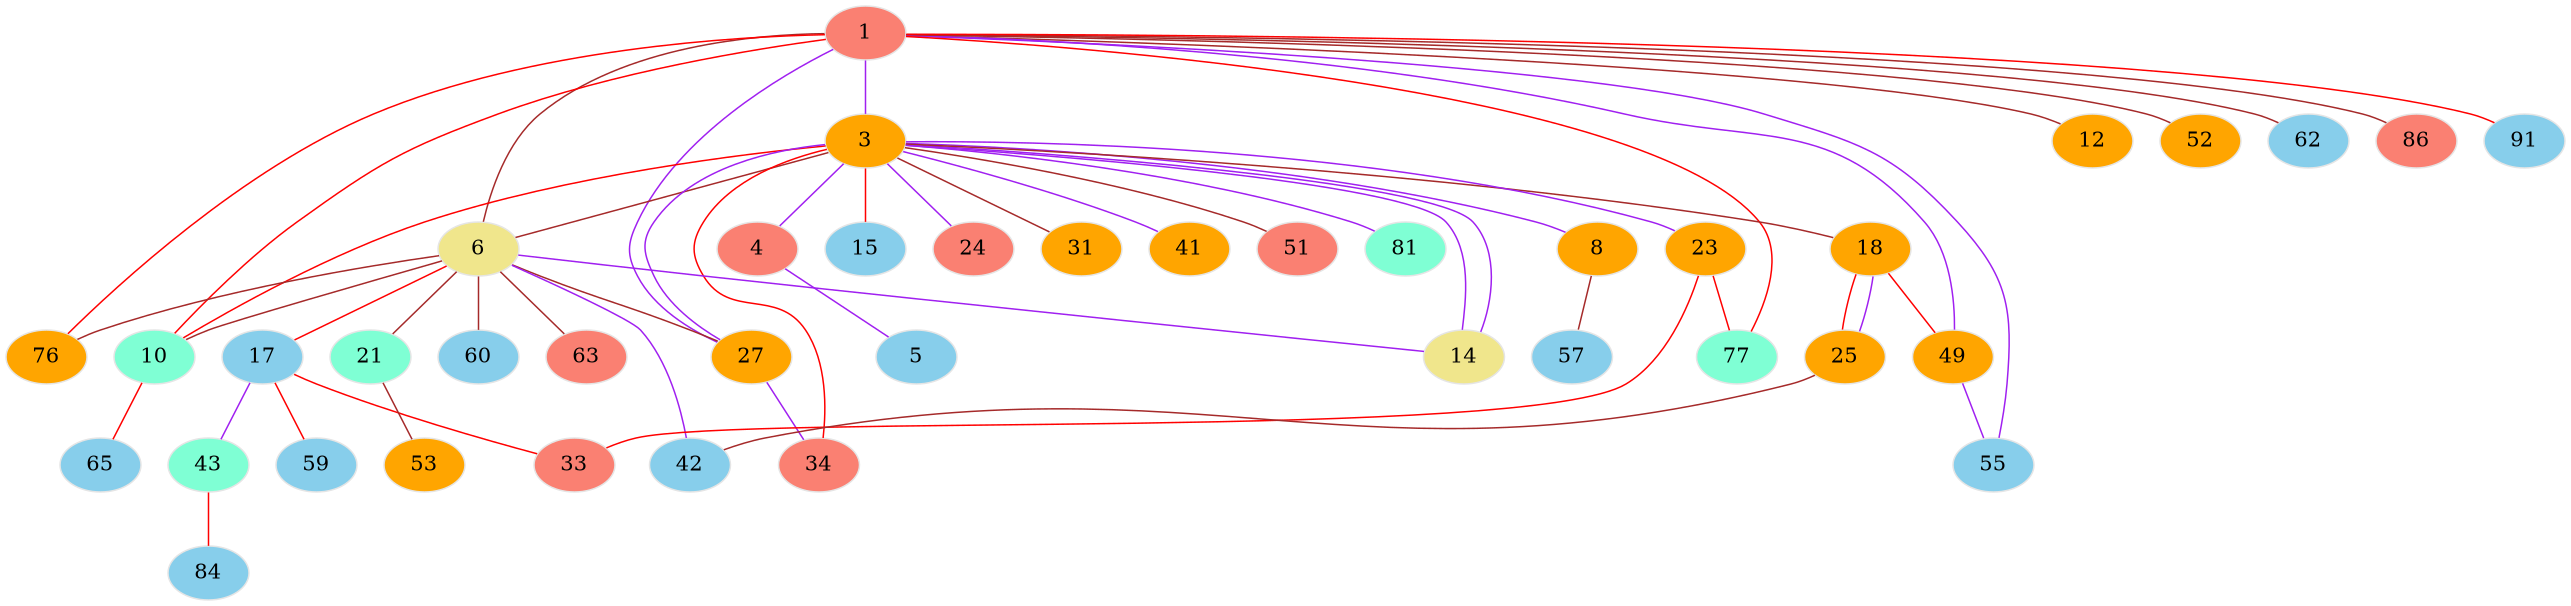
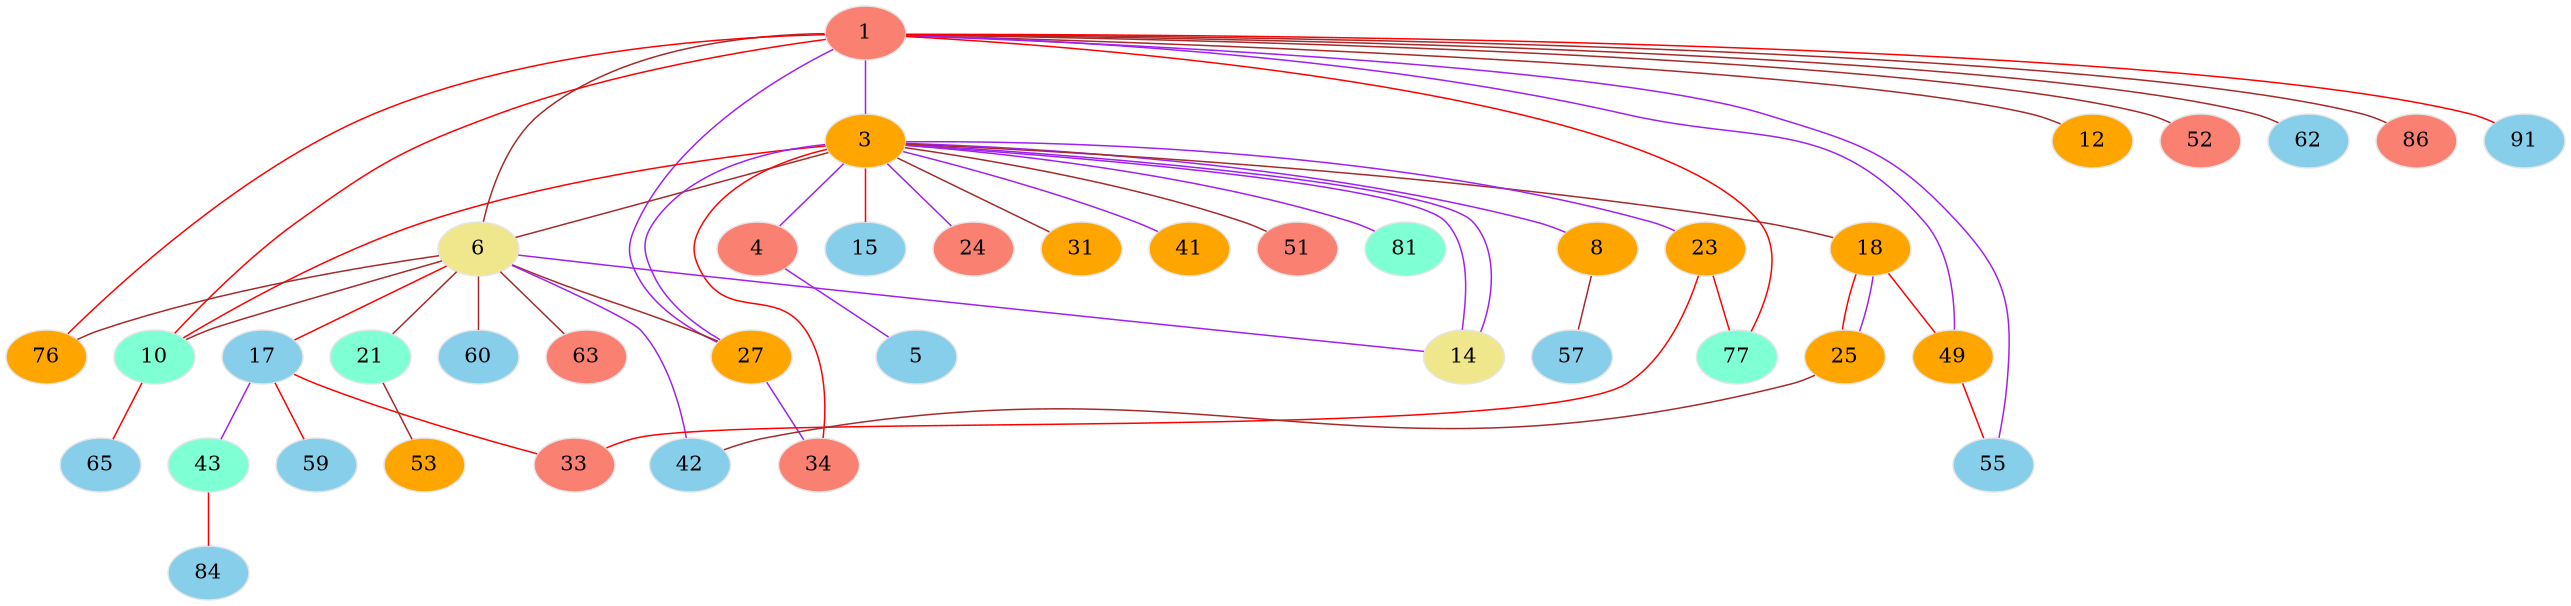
(2200, 141) -> (2200, 141)
(1973, 411) -> (1973, 411)
